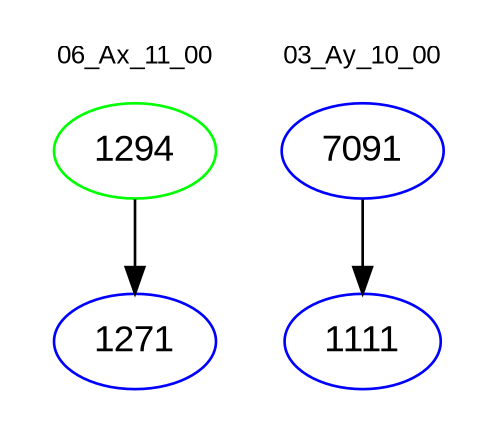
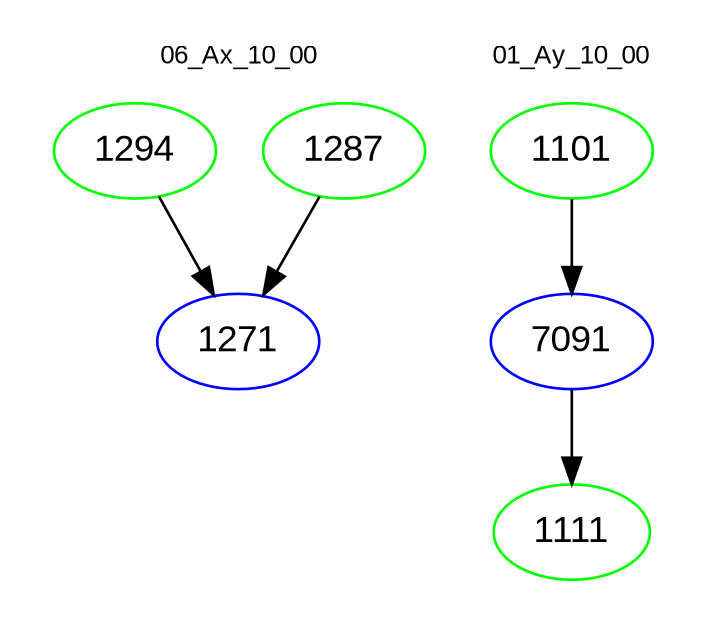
(135, 57) -> (240, 57)
(363, 57) -> (572, 57)
none -> (344, 151)
none -> (572, 151)
(363, 341) -> (572, 532)
